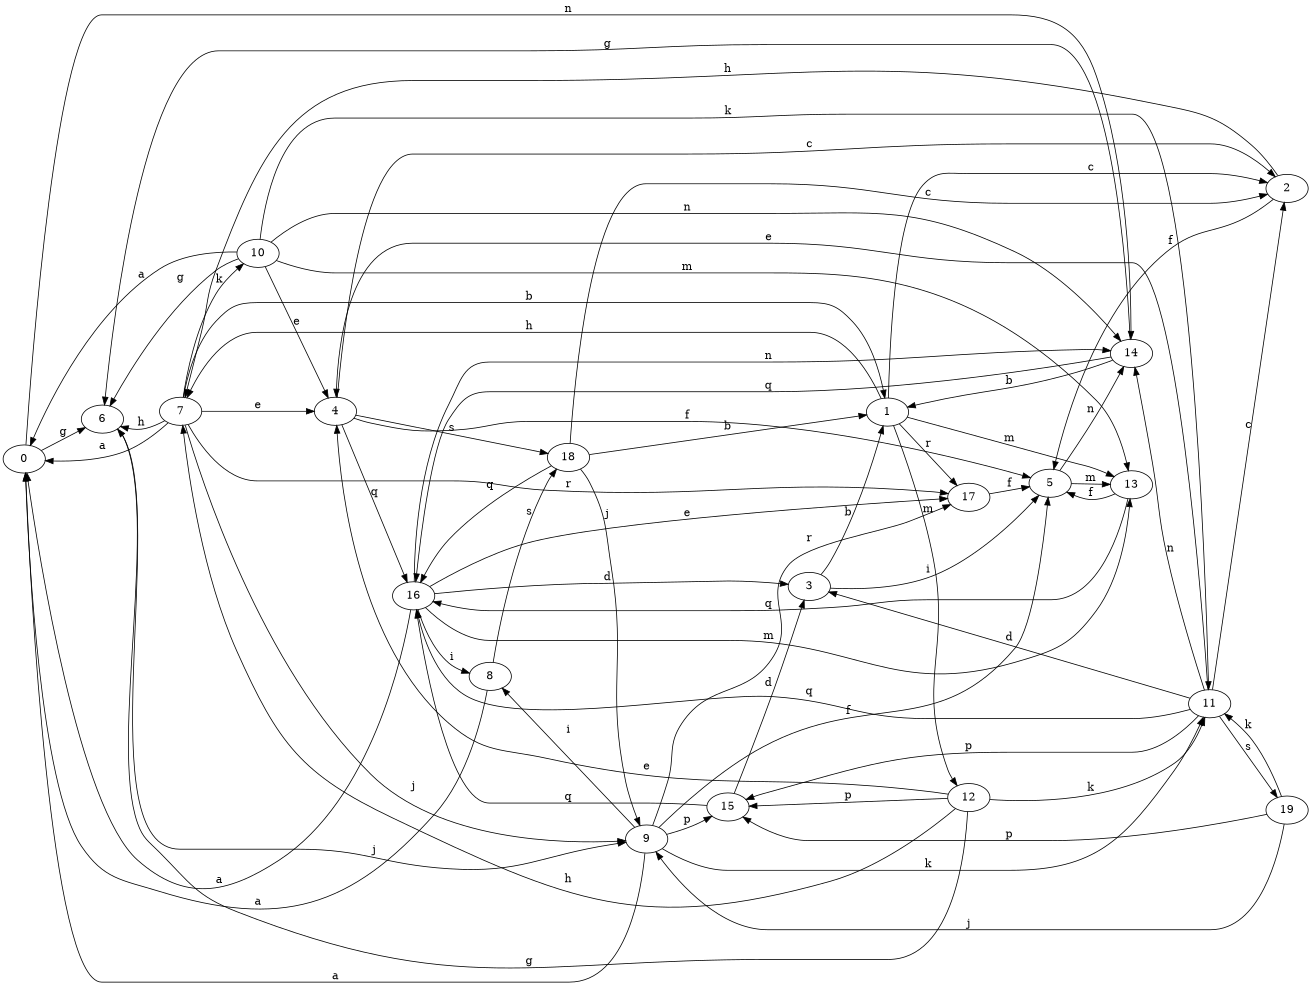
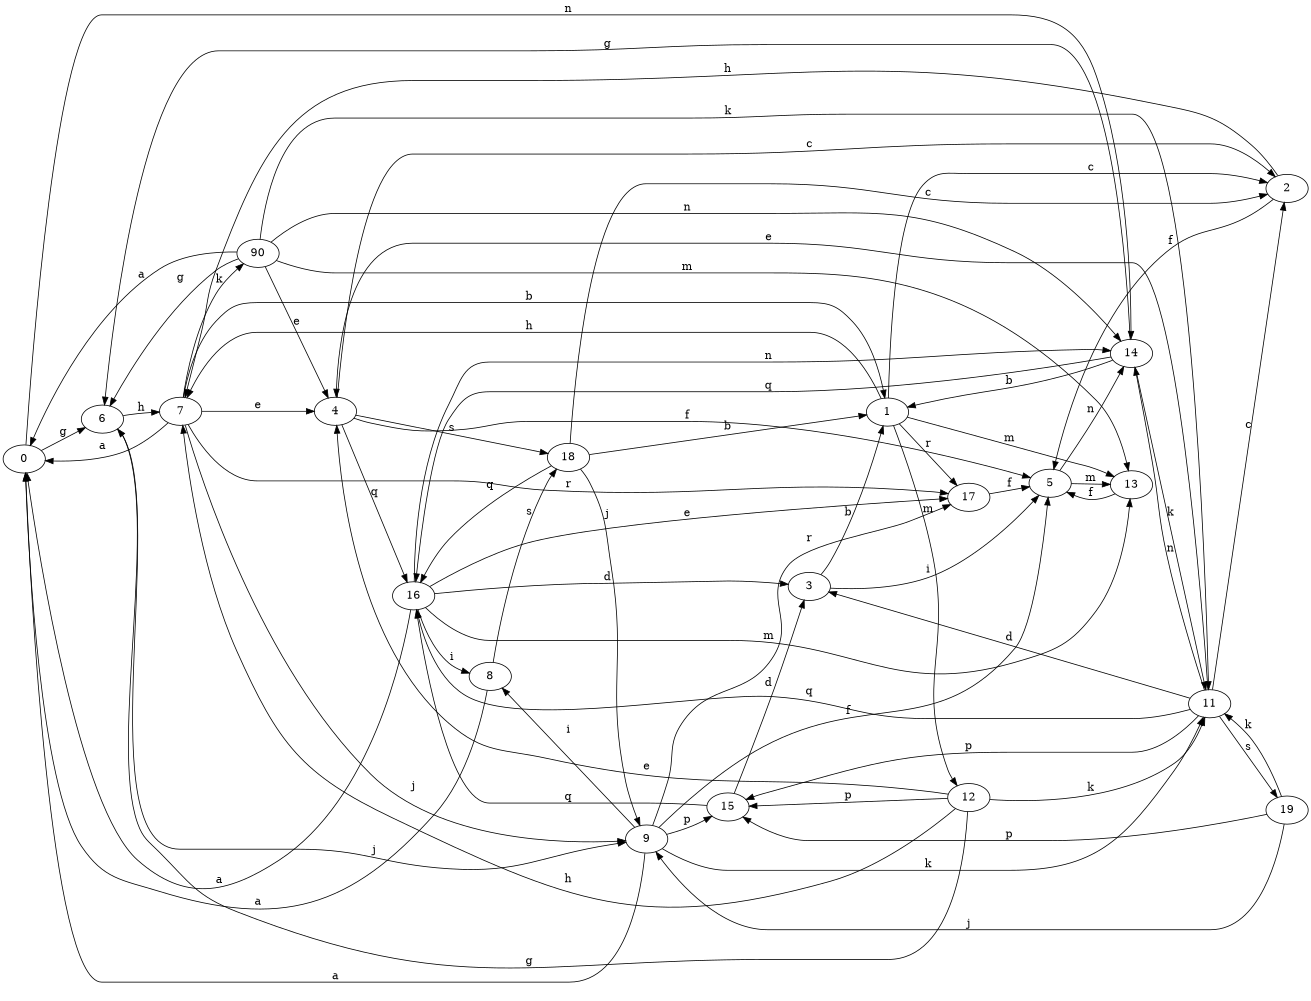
(258, 253) -> (258, 253)
(147, 428) -> (137, 414)
none -> (1170, 525)
(814, 609) -> none
